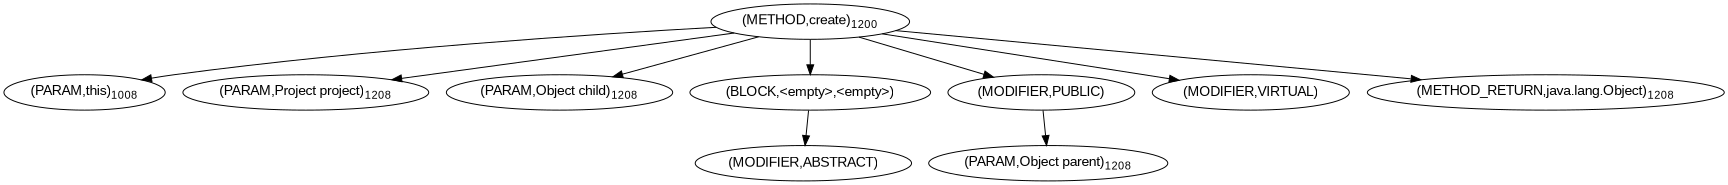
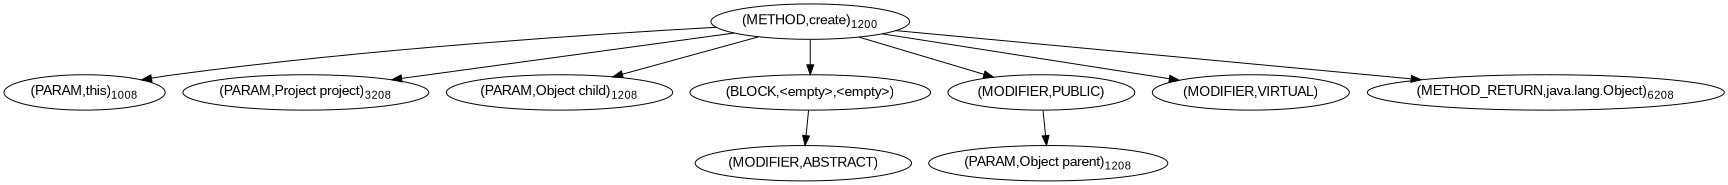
(379, 91) -> (379, 91)
(1661, 91) -> (1661, 91)
